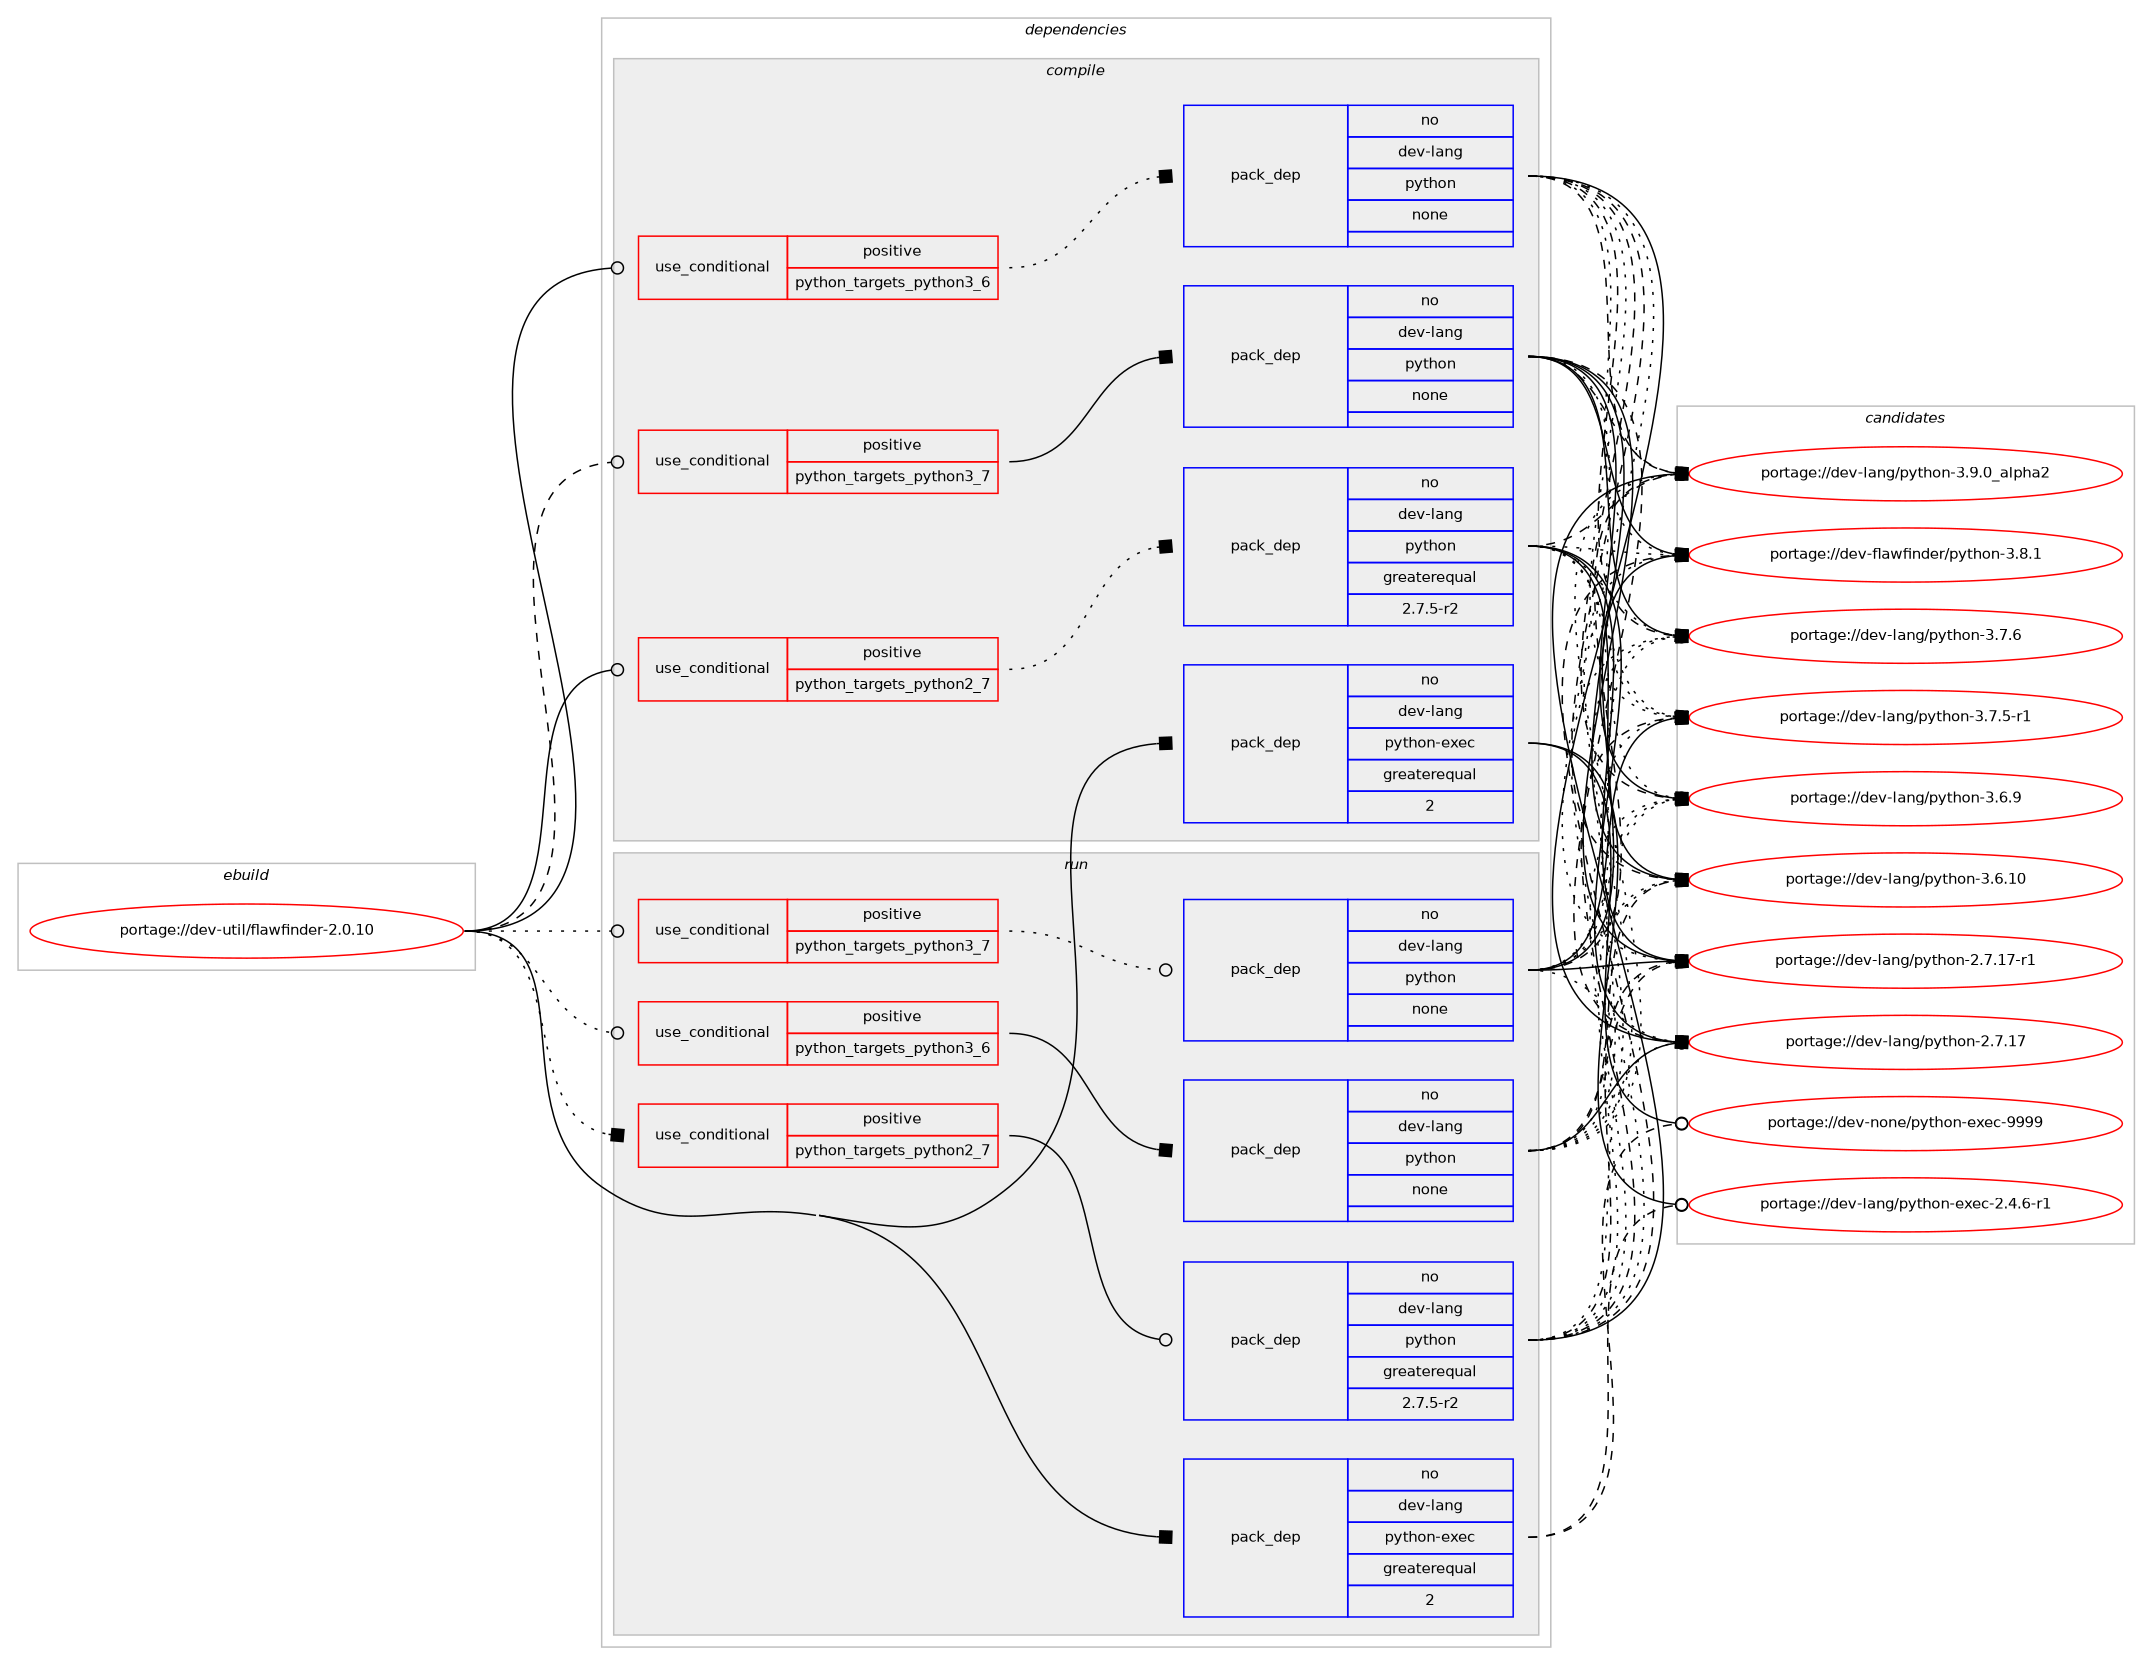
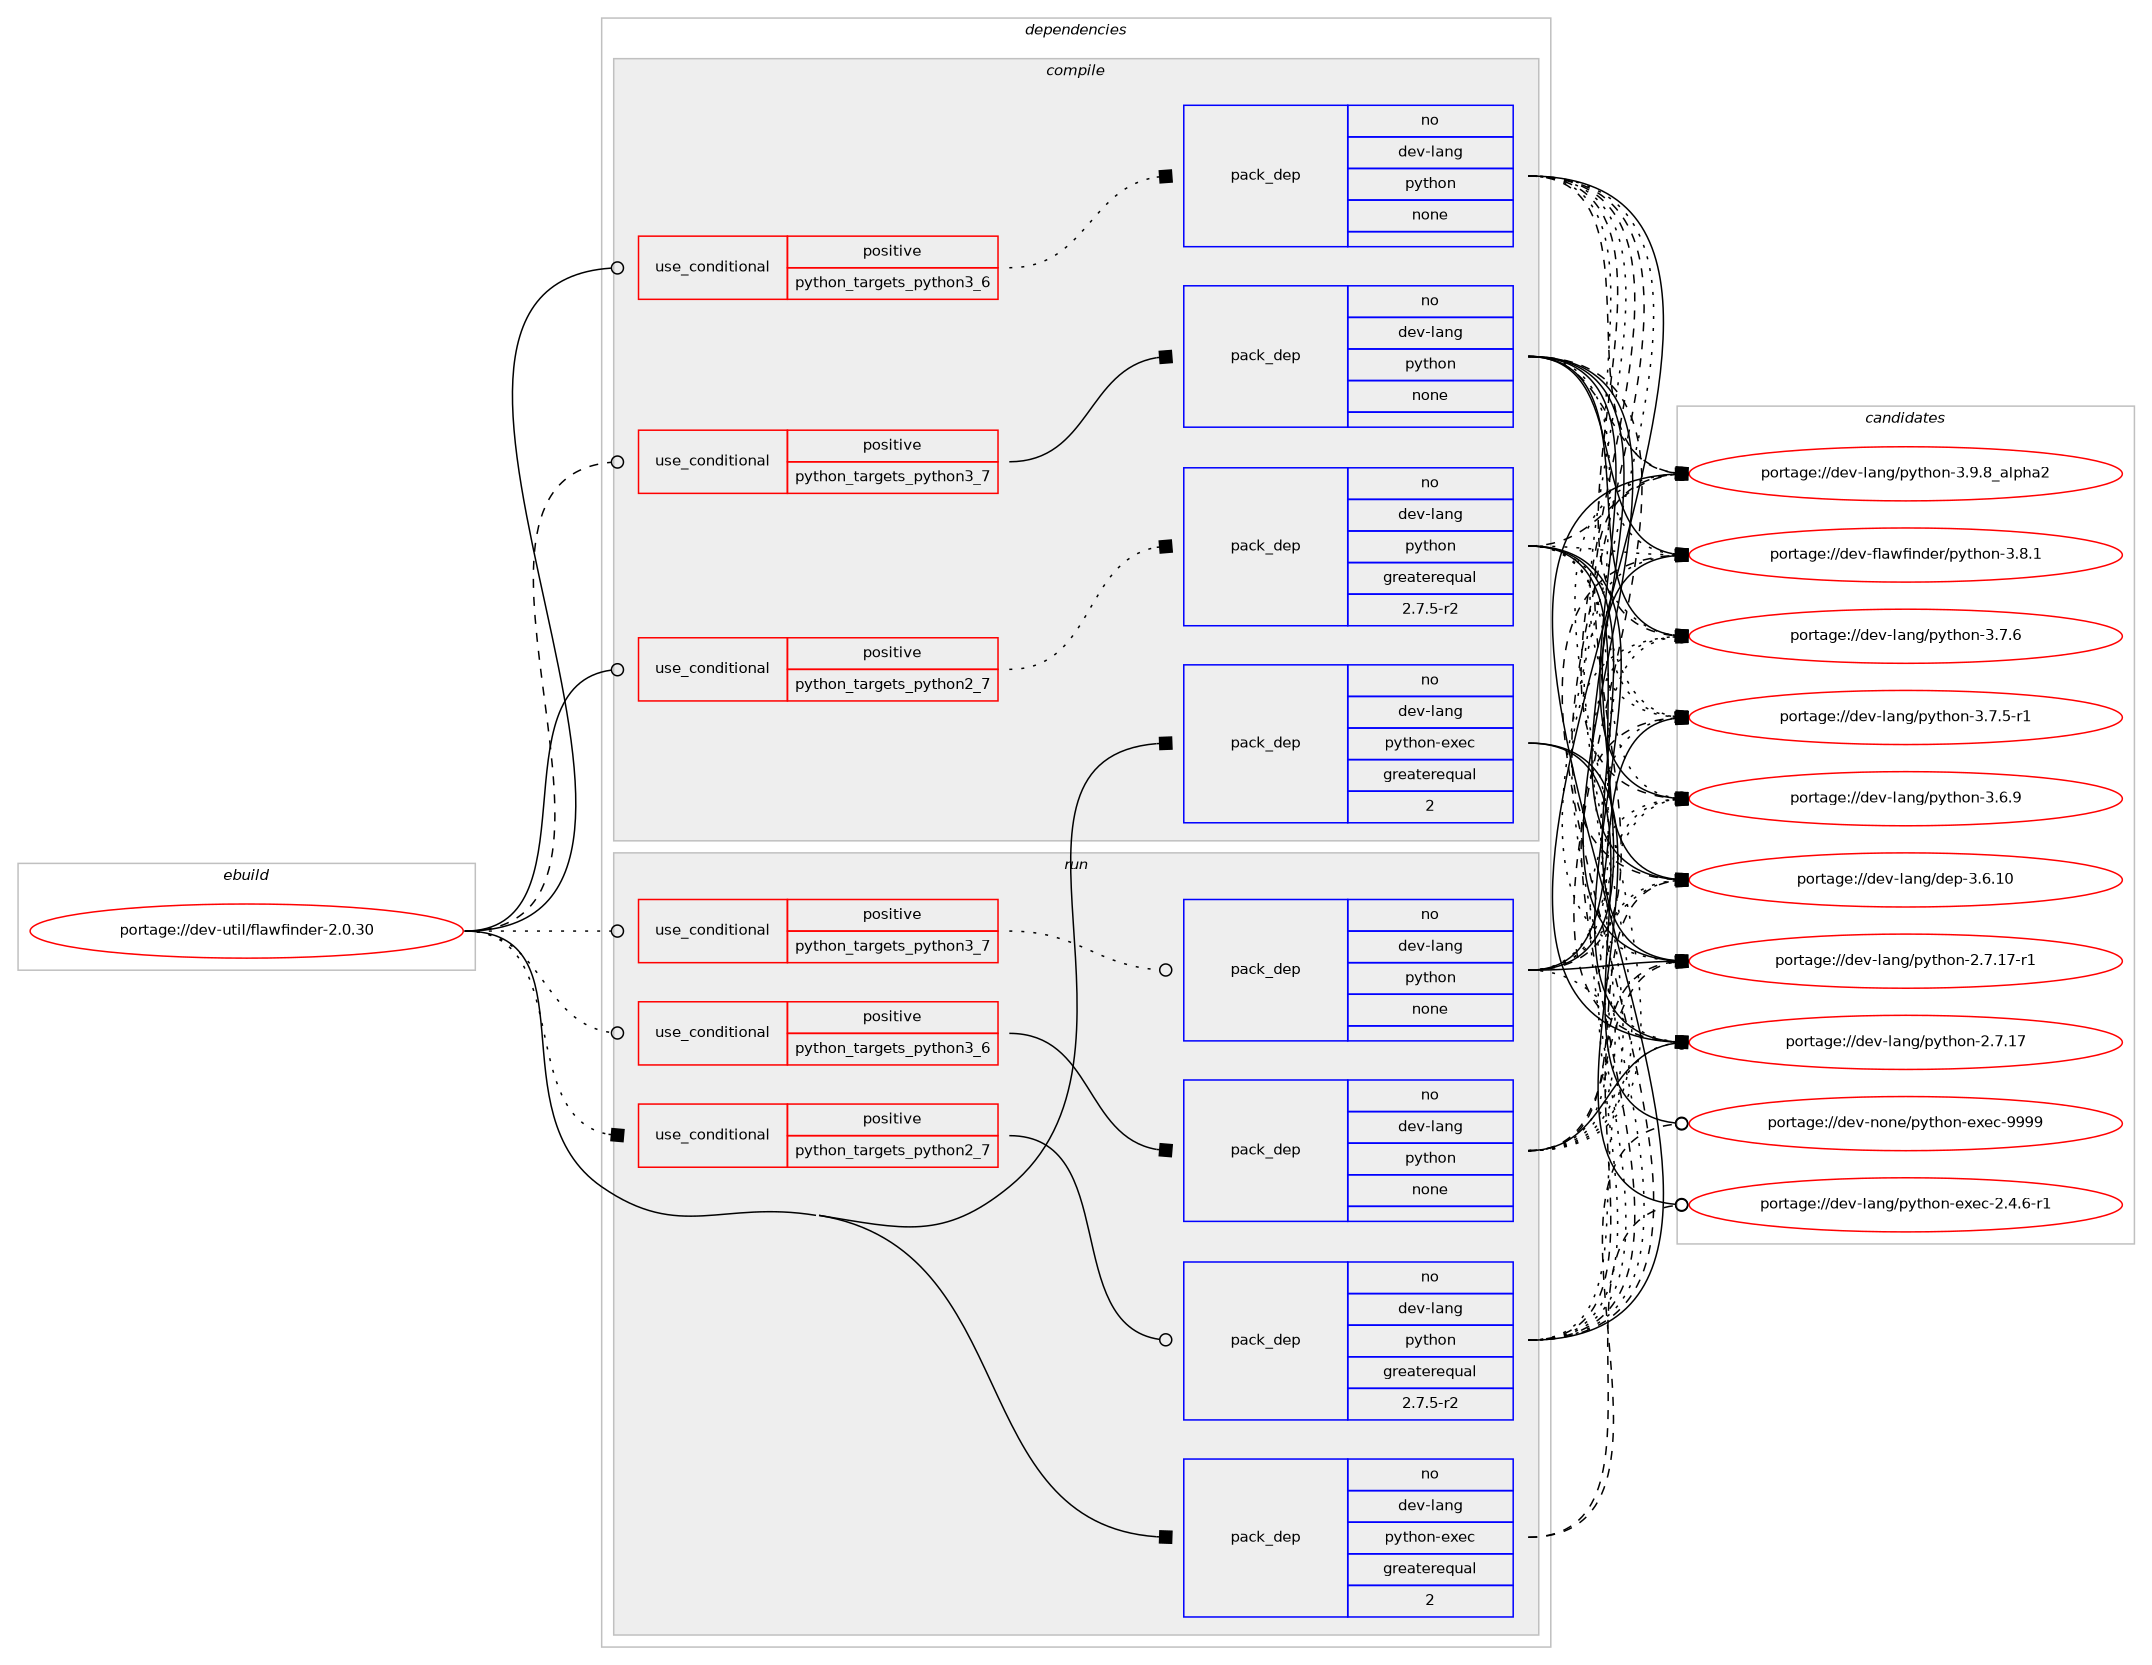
(1906, 474) -> (1906, 474)
(1906, 880) -> (1906, 880)
(247, 931) -> (247, 931)
